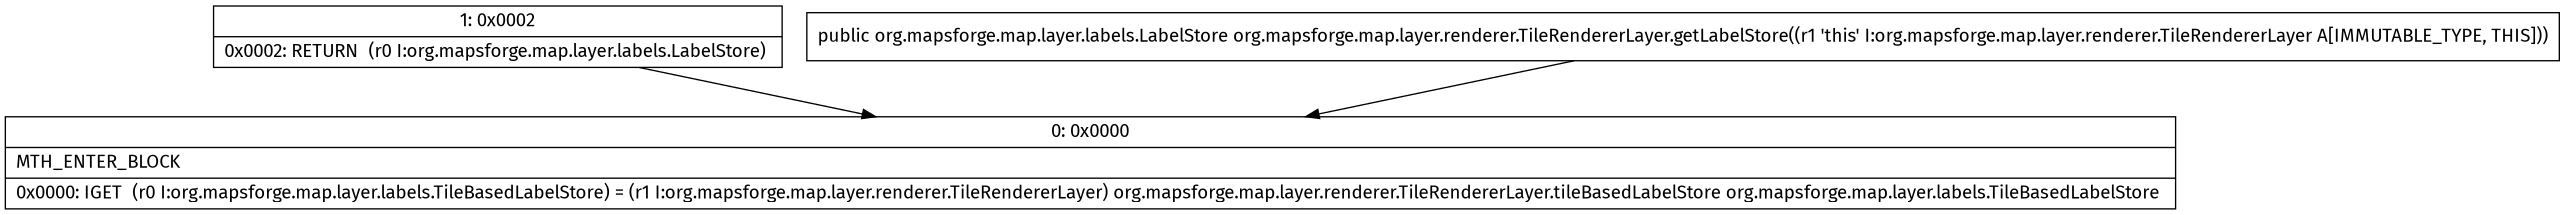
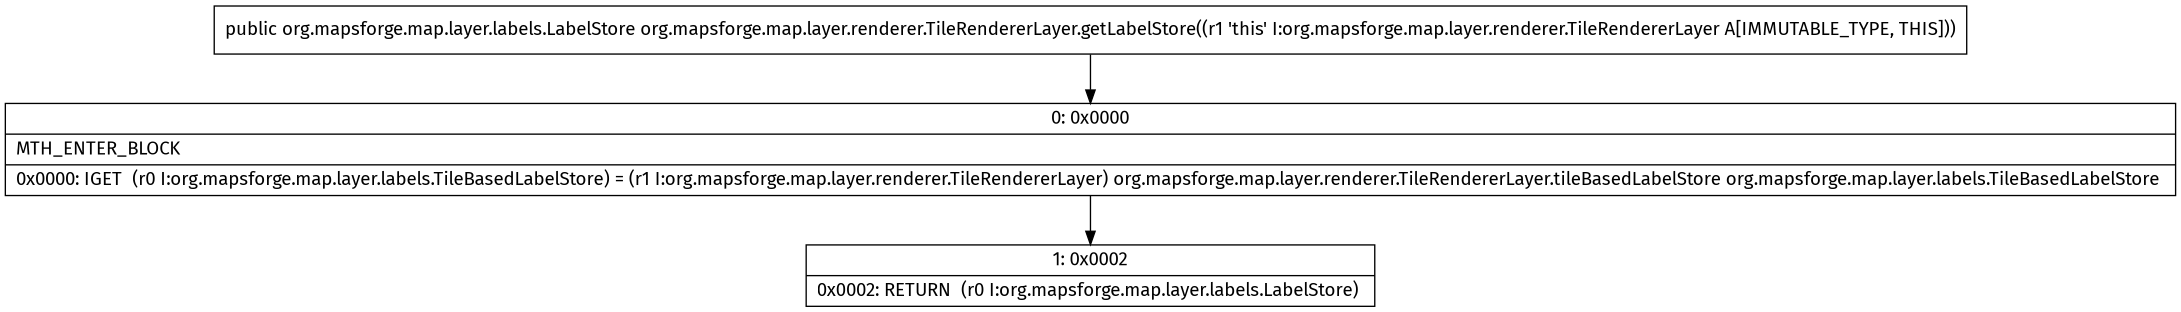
(751, 91) -> (1090, 213)
